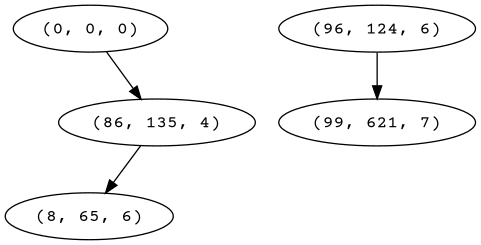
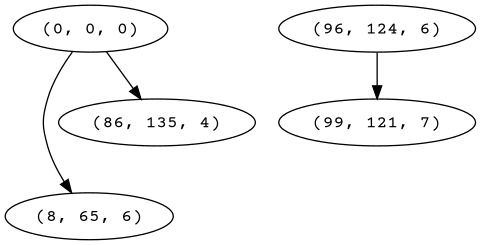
(377, 122) -> (377, 122)
(127, 164) -> (44, 116)
